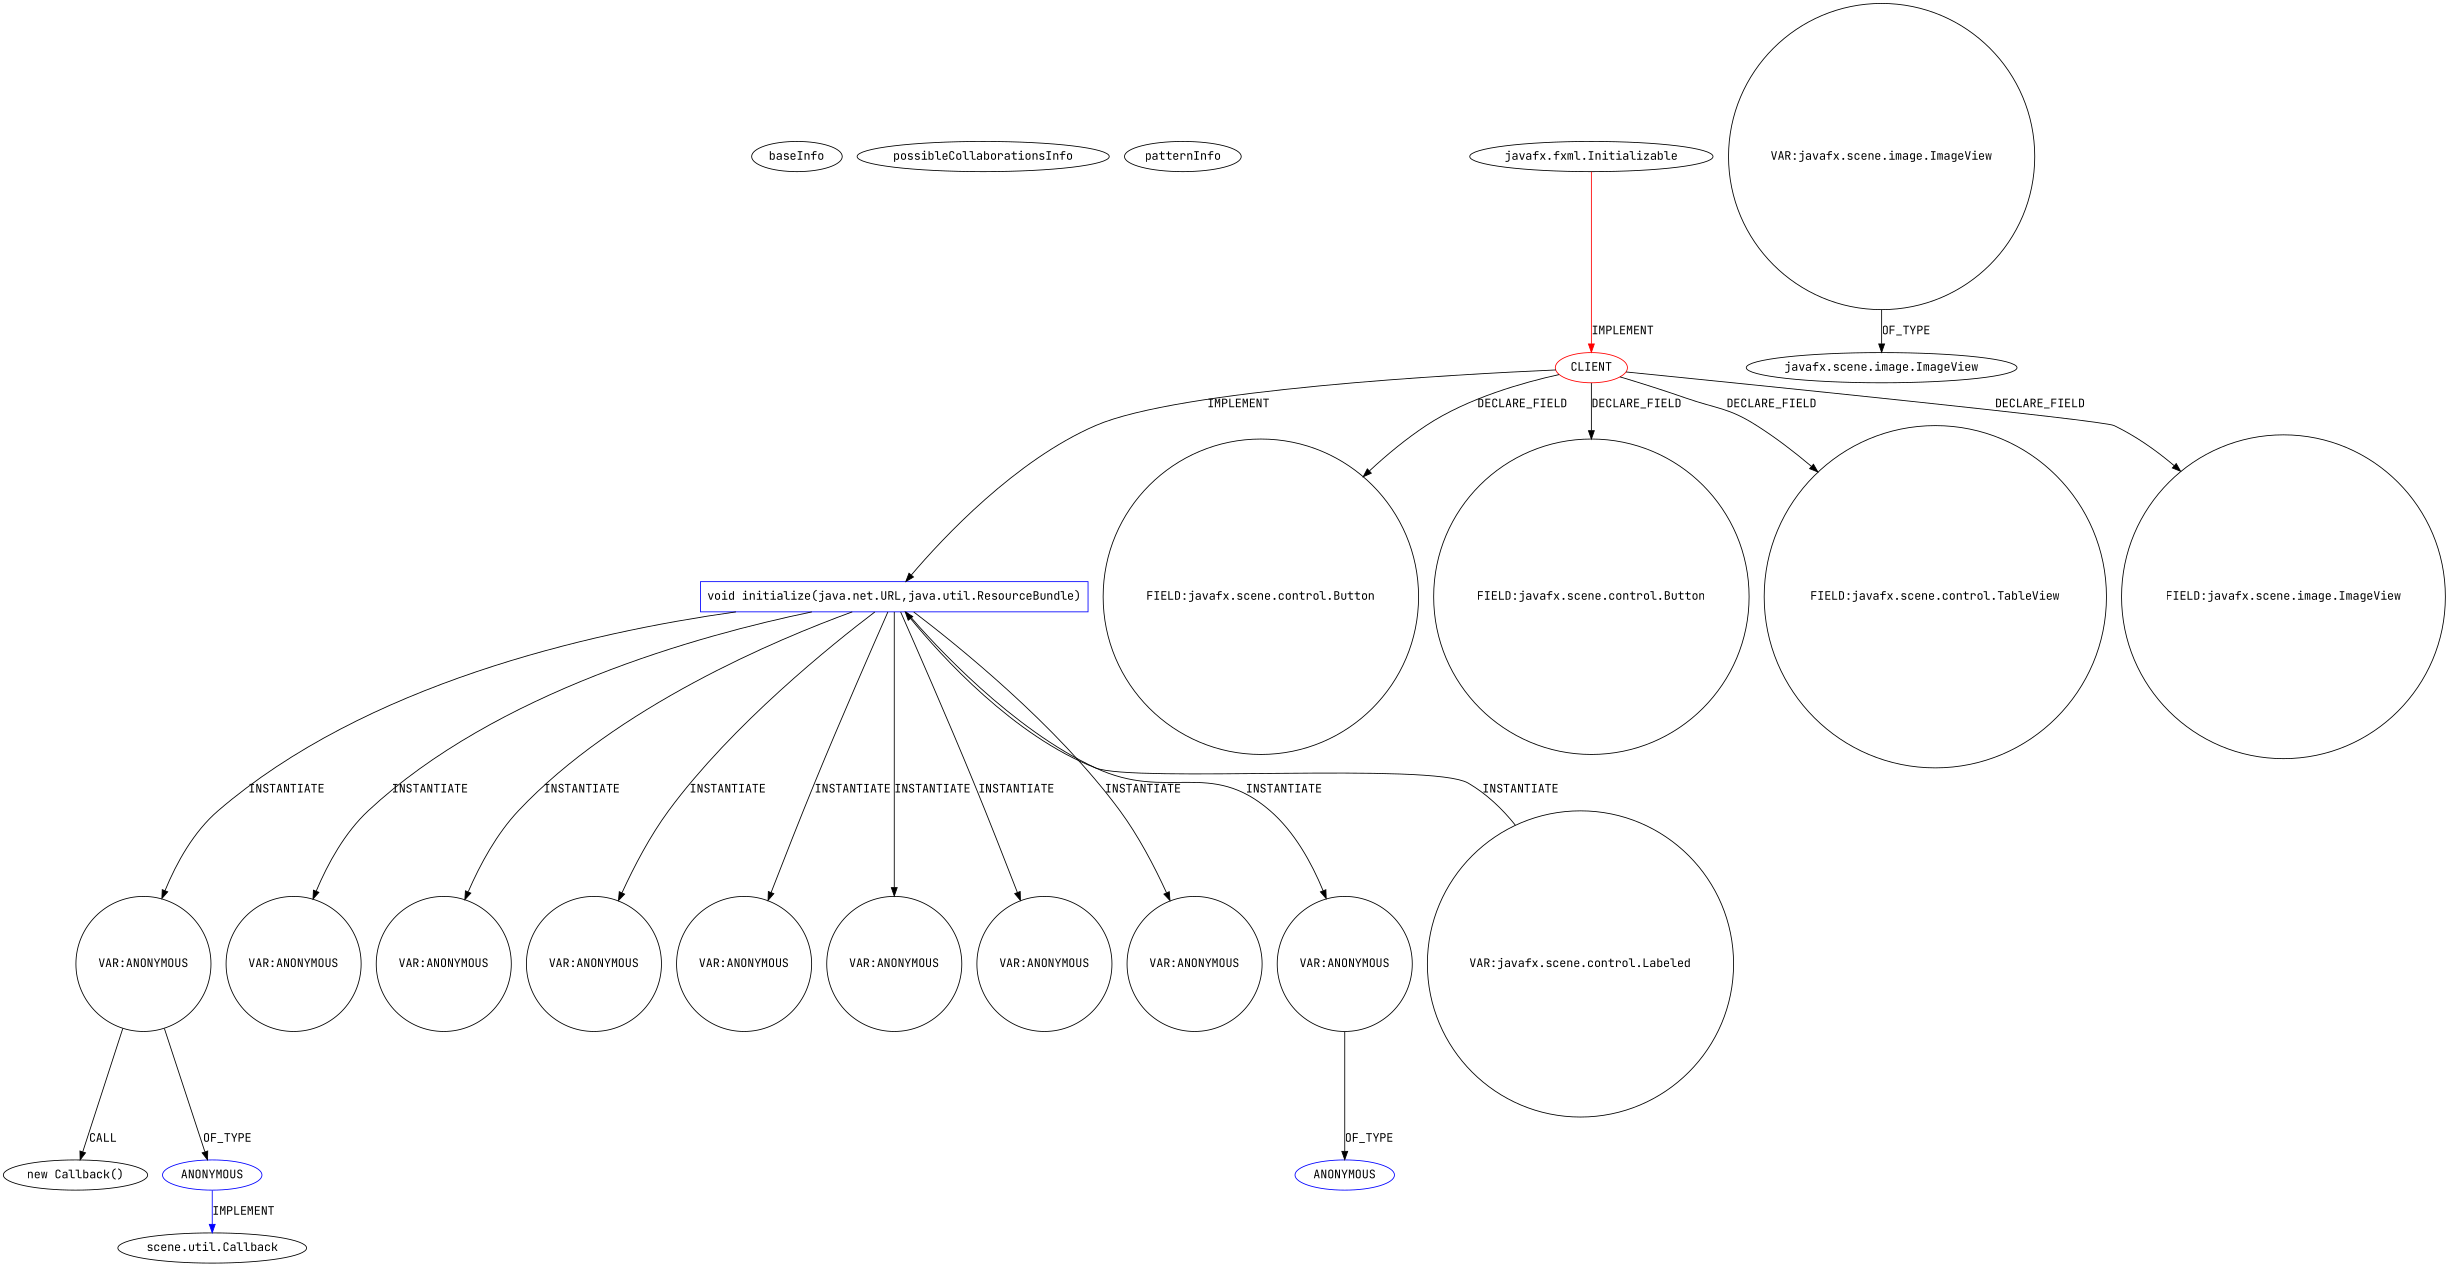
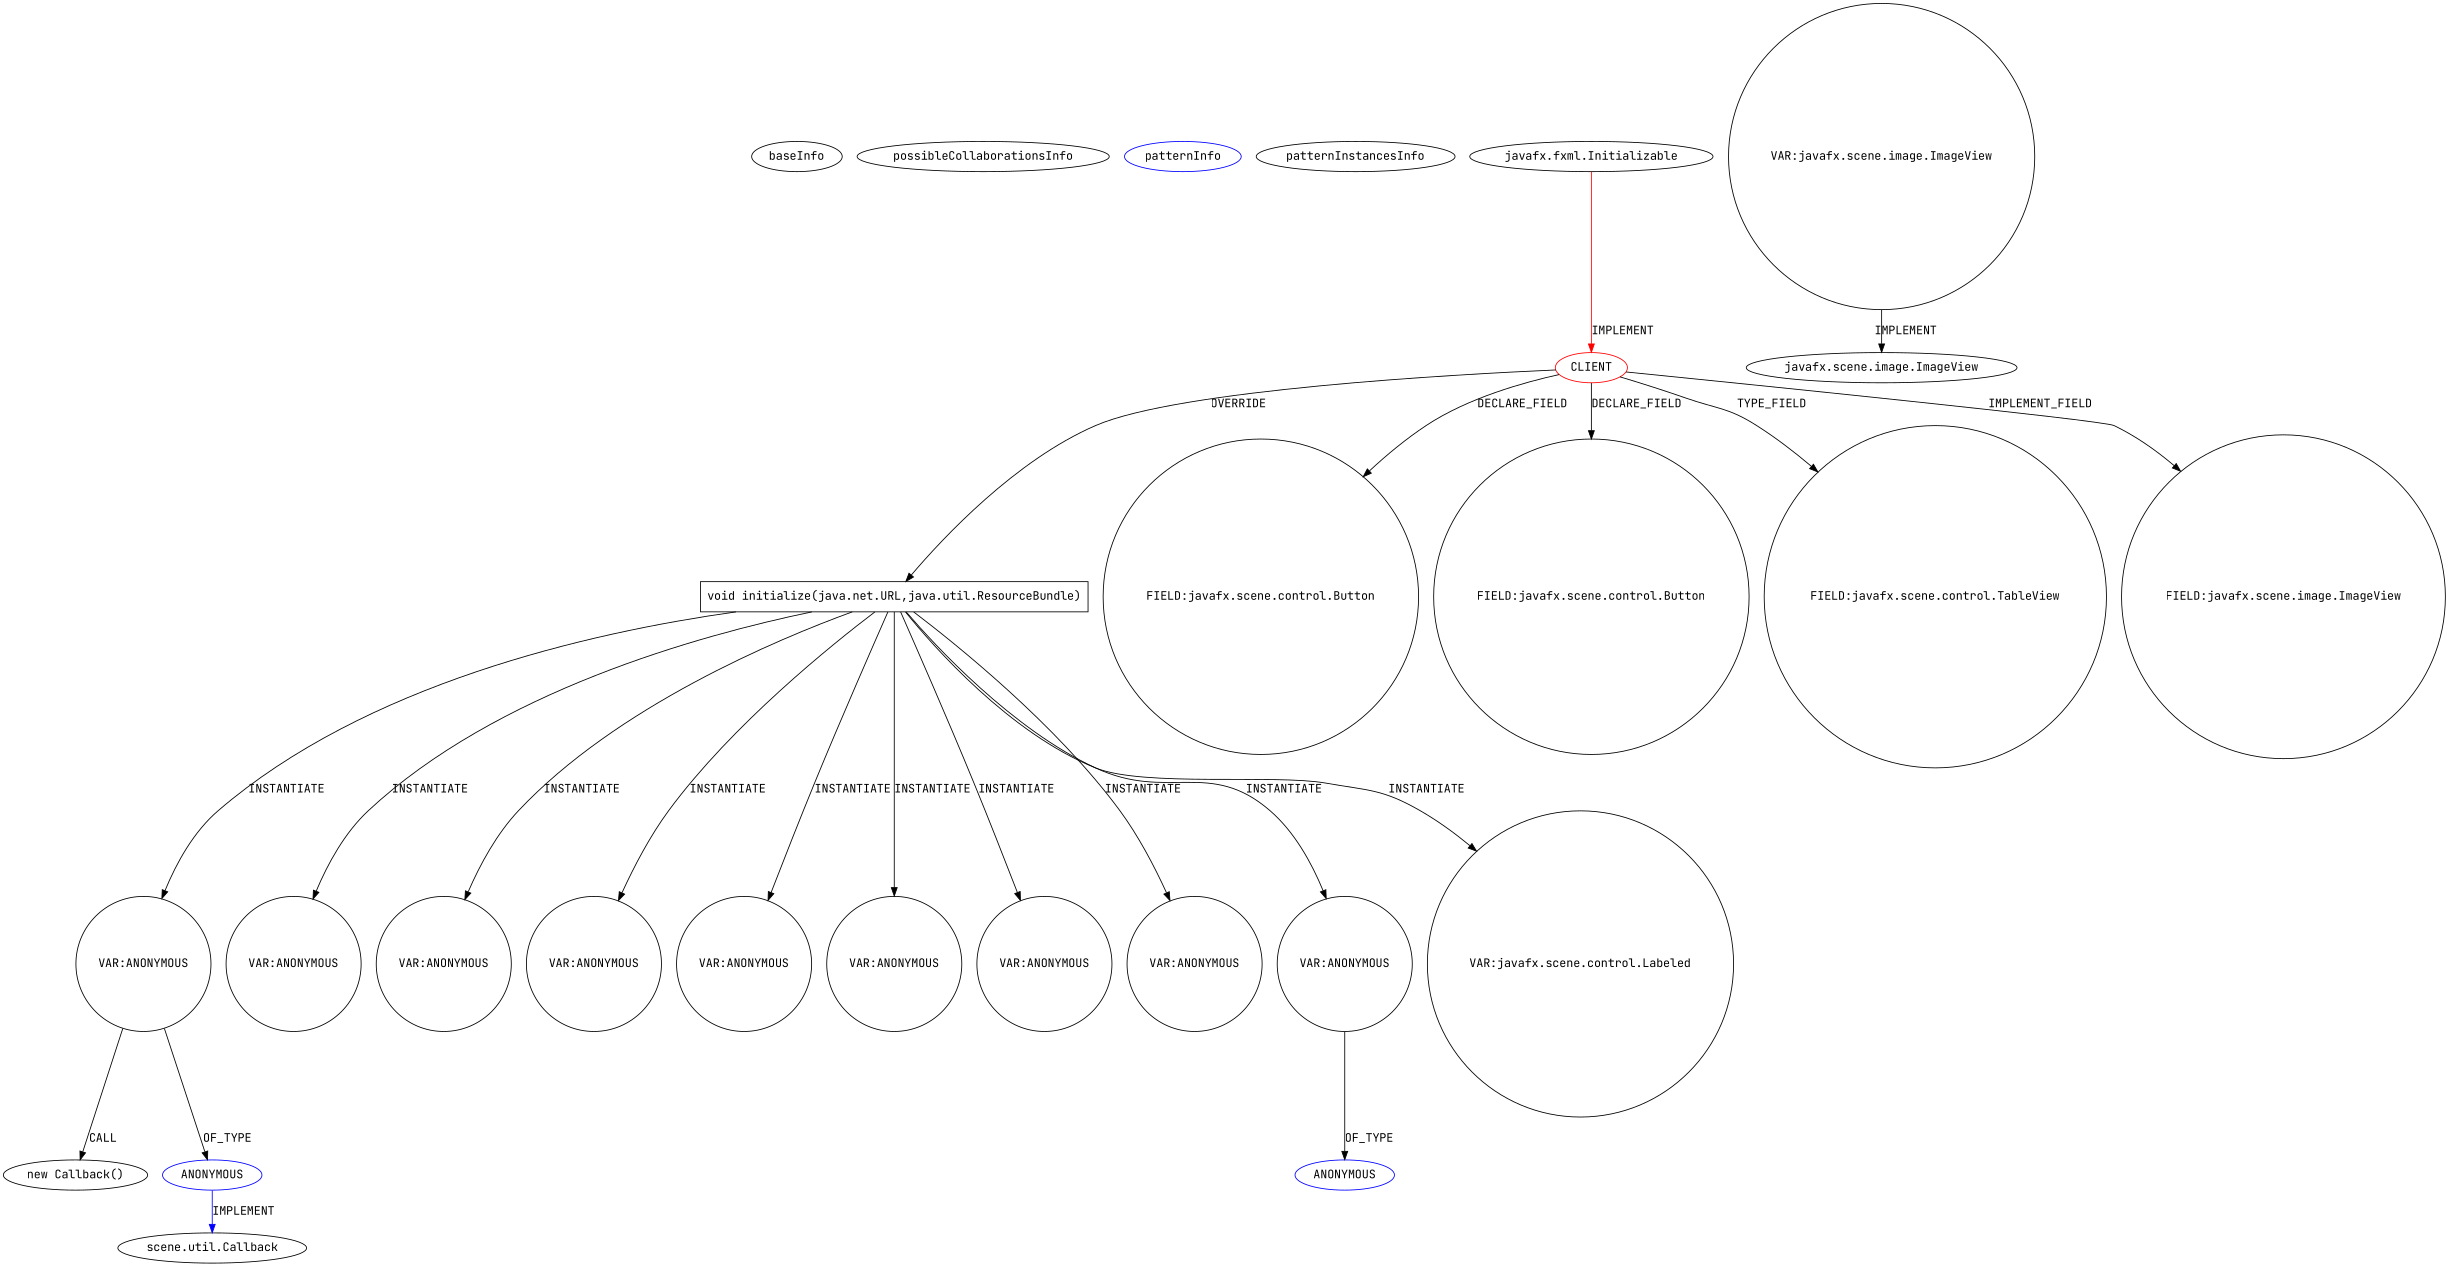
(1183, 157) -> (1183, 157)
none -> (1356, 157)
(1906, 331) -> (1906, 331)
(1239, 404) -> (1239, 404)
(1772, 404) -> (1772, 404)
(2040, 404) -> (2040, 404)
(894, 597) -> (894, 597)
(1194, 774) -> (1230, 779)
